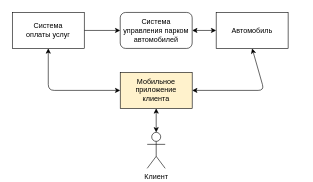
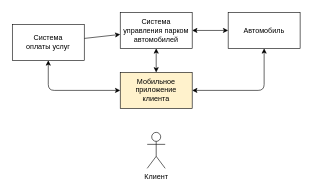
(48, 30) -> (48, 42)
(156, 30) -> (156, 30)
(252, 30) -> (264, 30)
none -> (156, 66)
(156, 127) -> none
